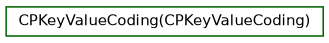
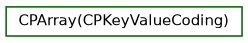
(165, 21) -> (124, 21)
